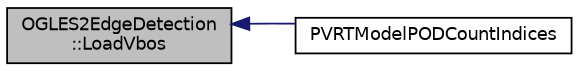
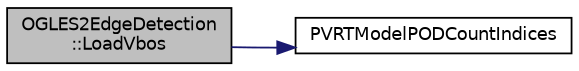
(272, 24) -> (254, 48)
